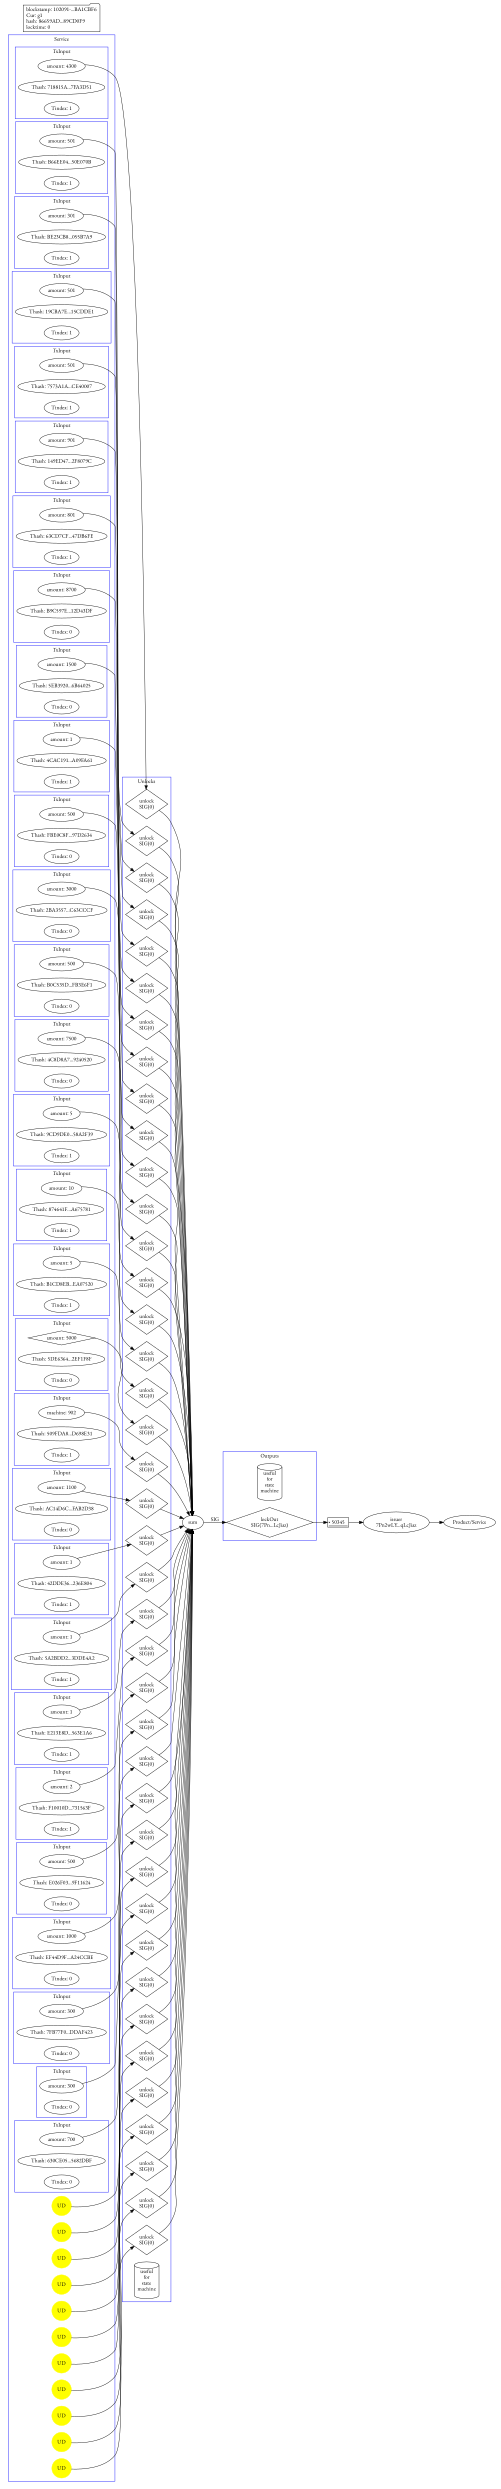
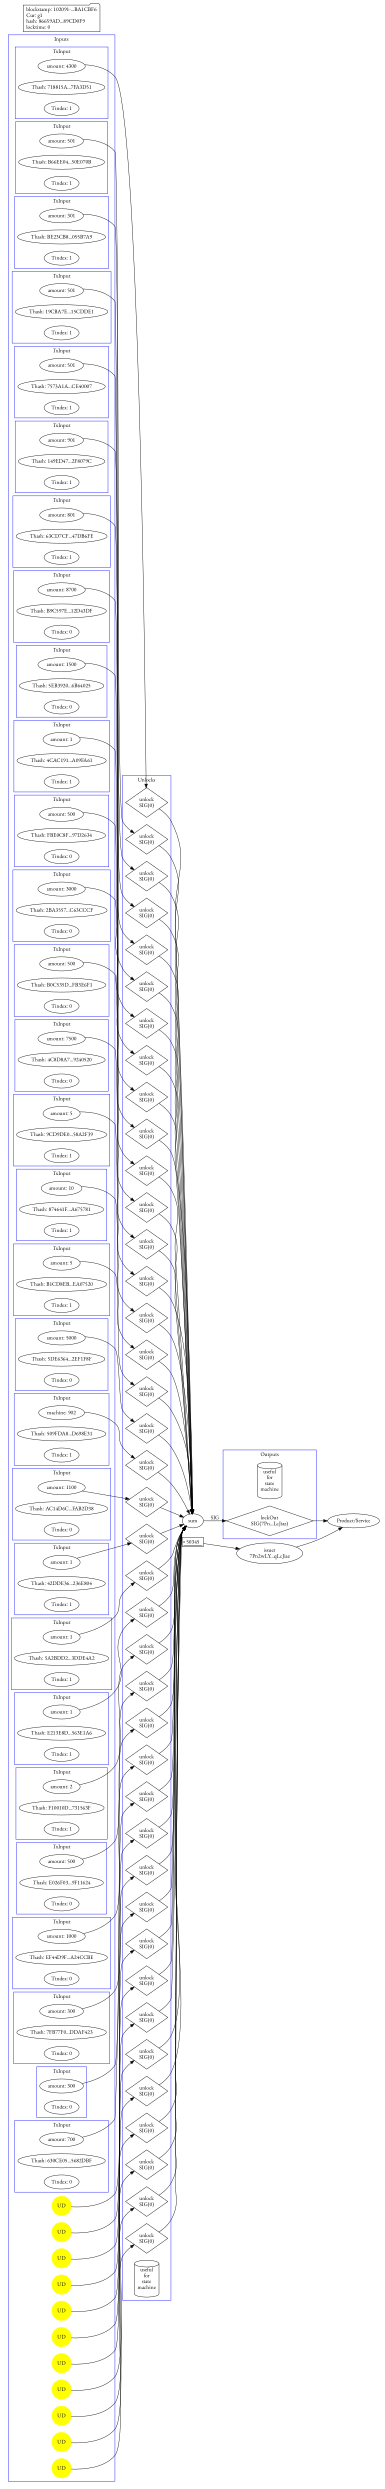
(62, 39) -> (62, 39)
(62, 1338) -> (62, 1338)
(319, 1522) -> (319, 1521)
